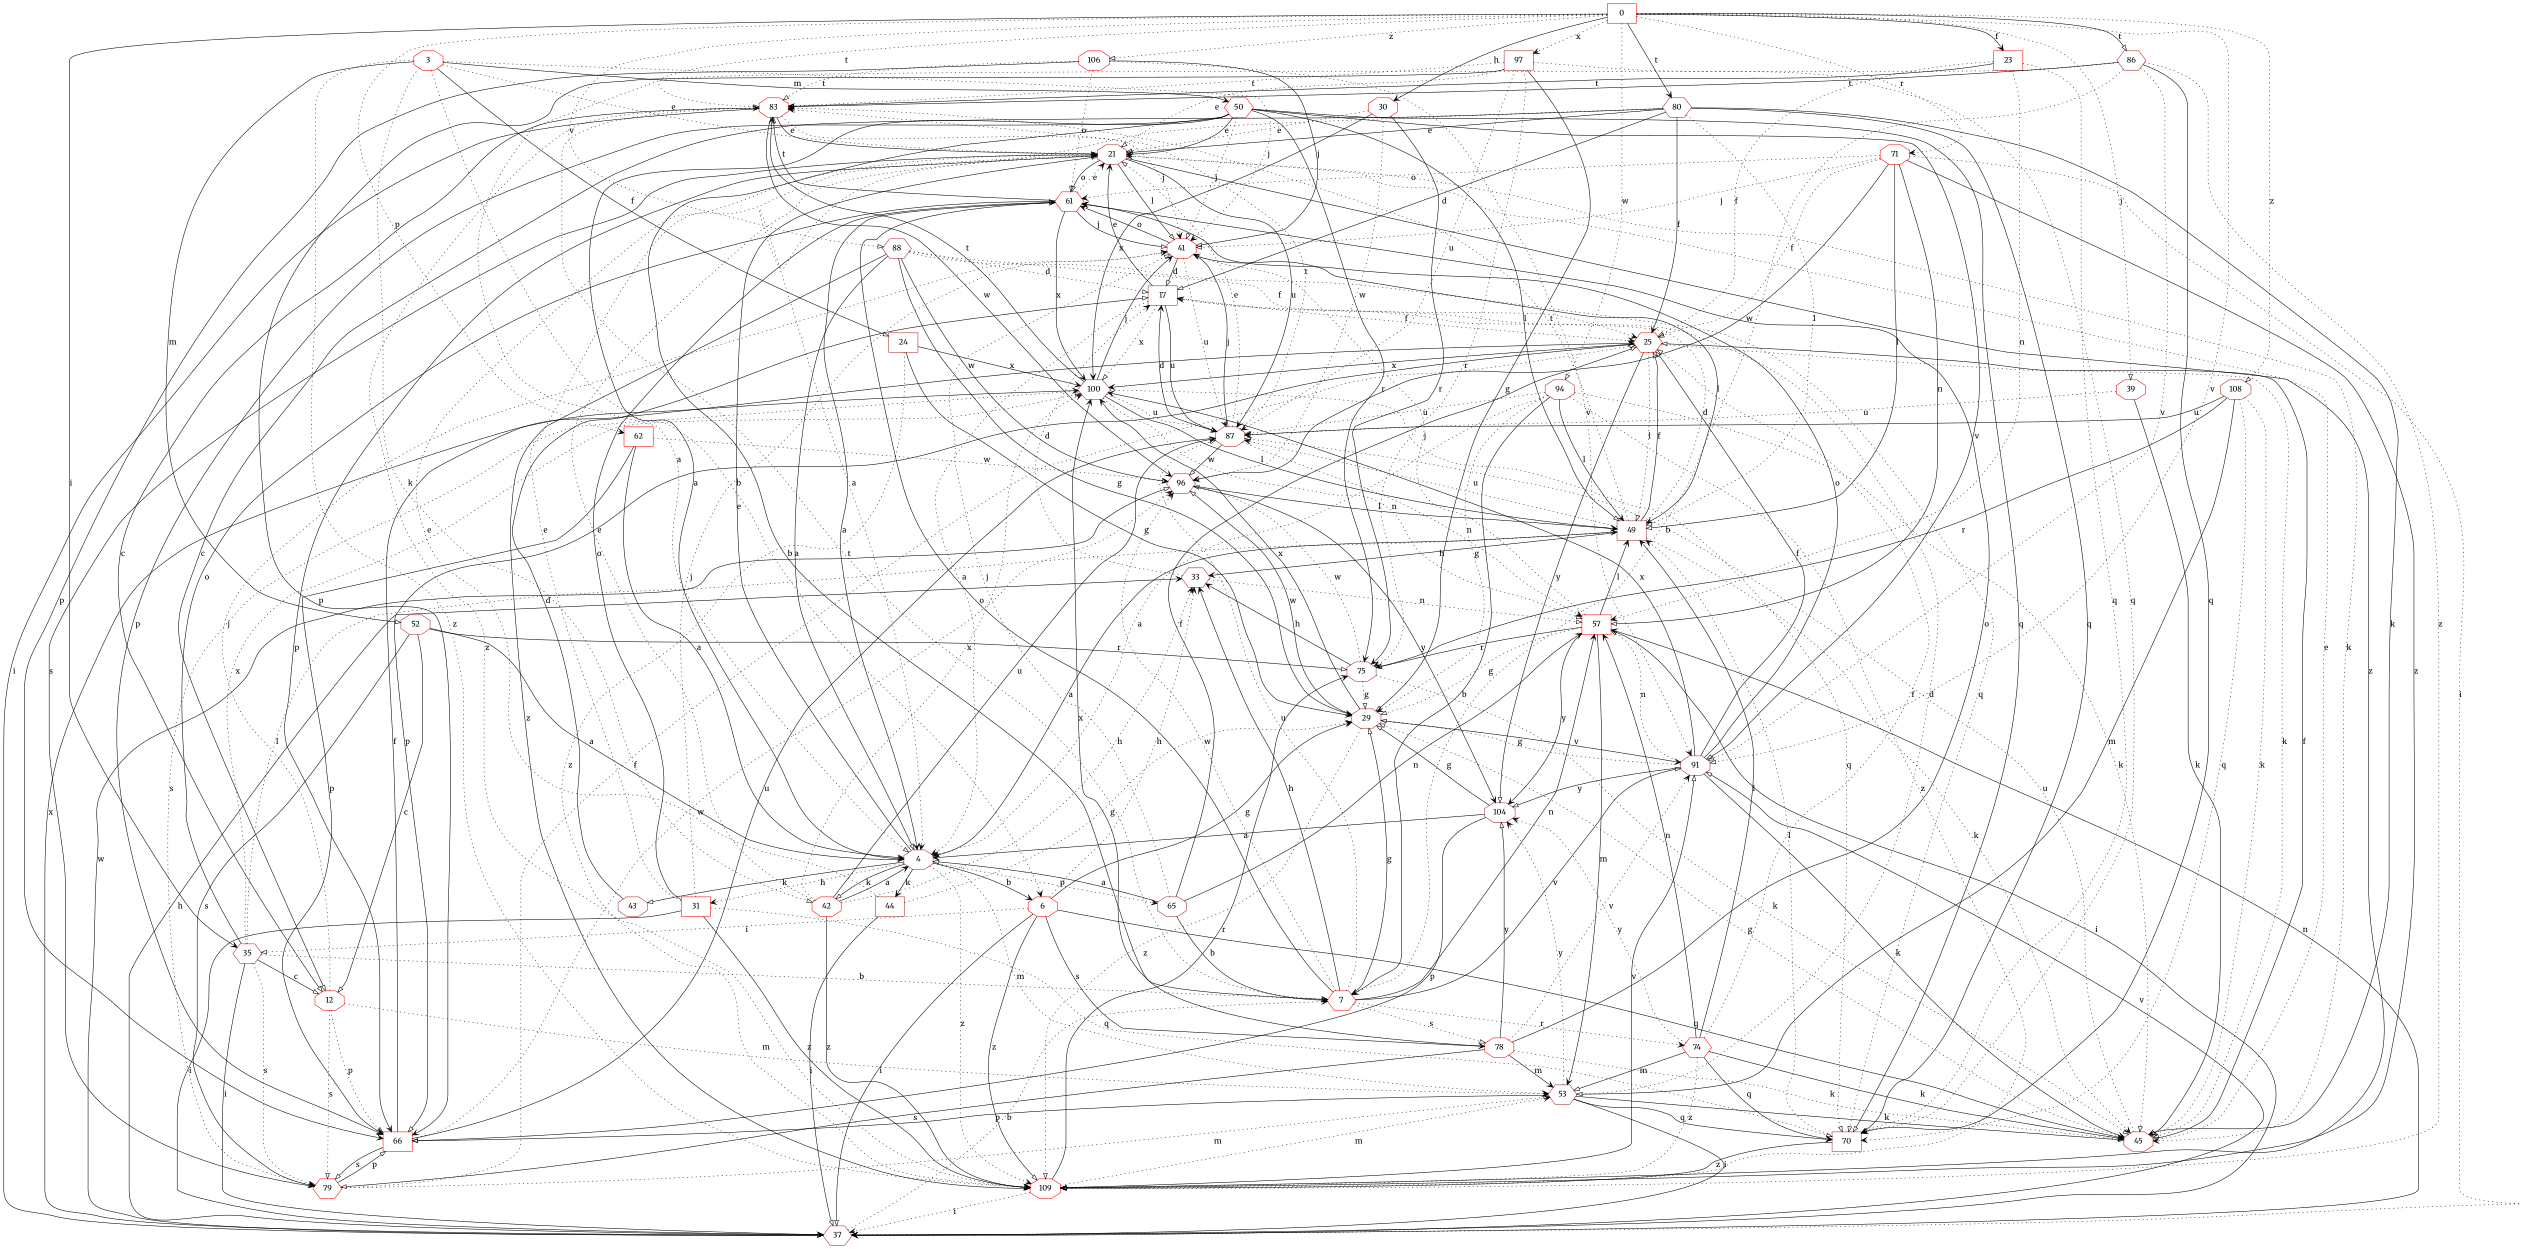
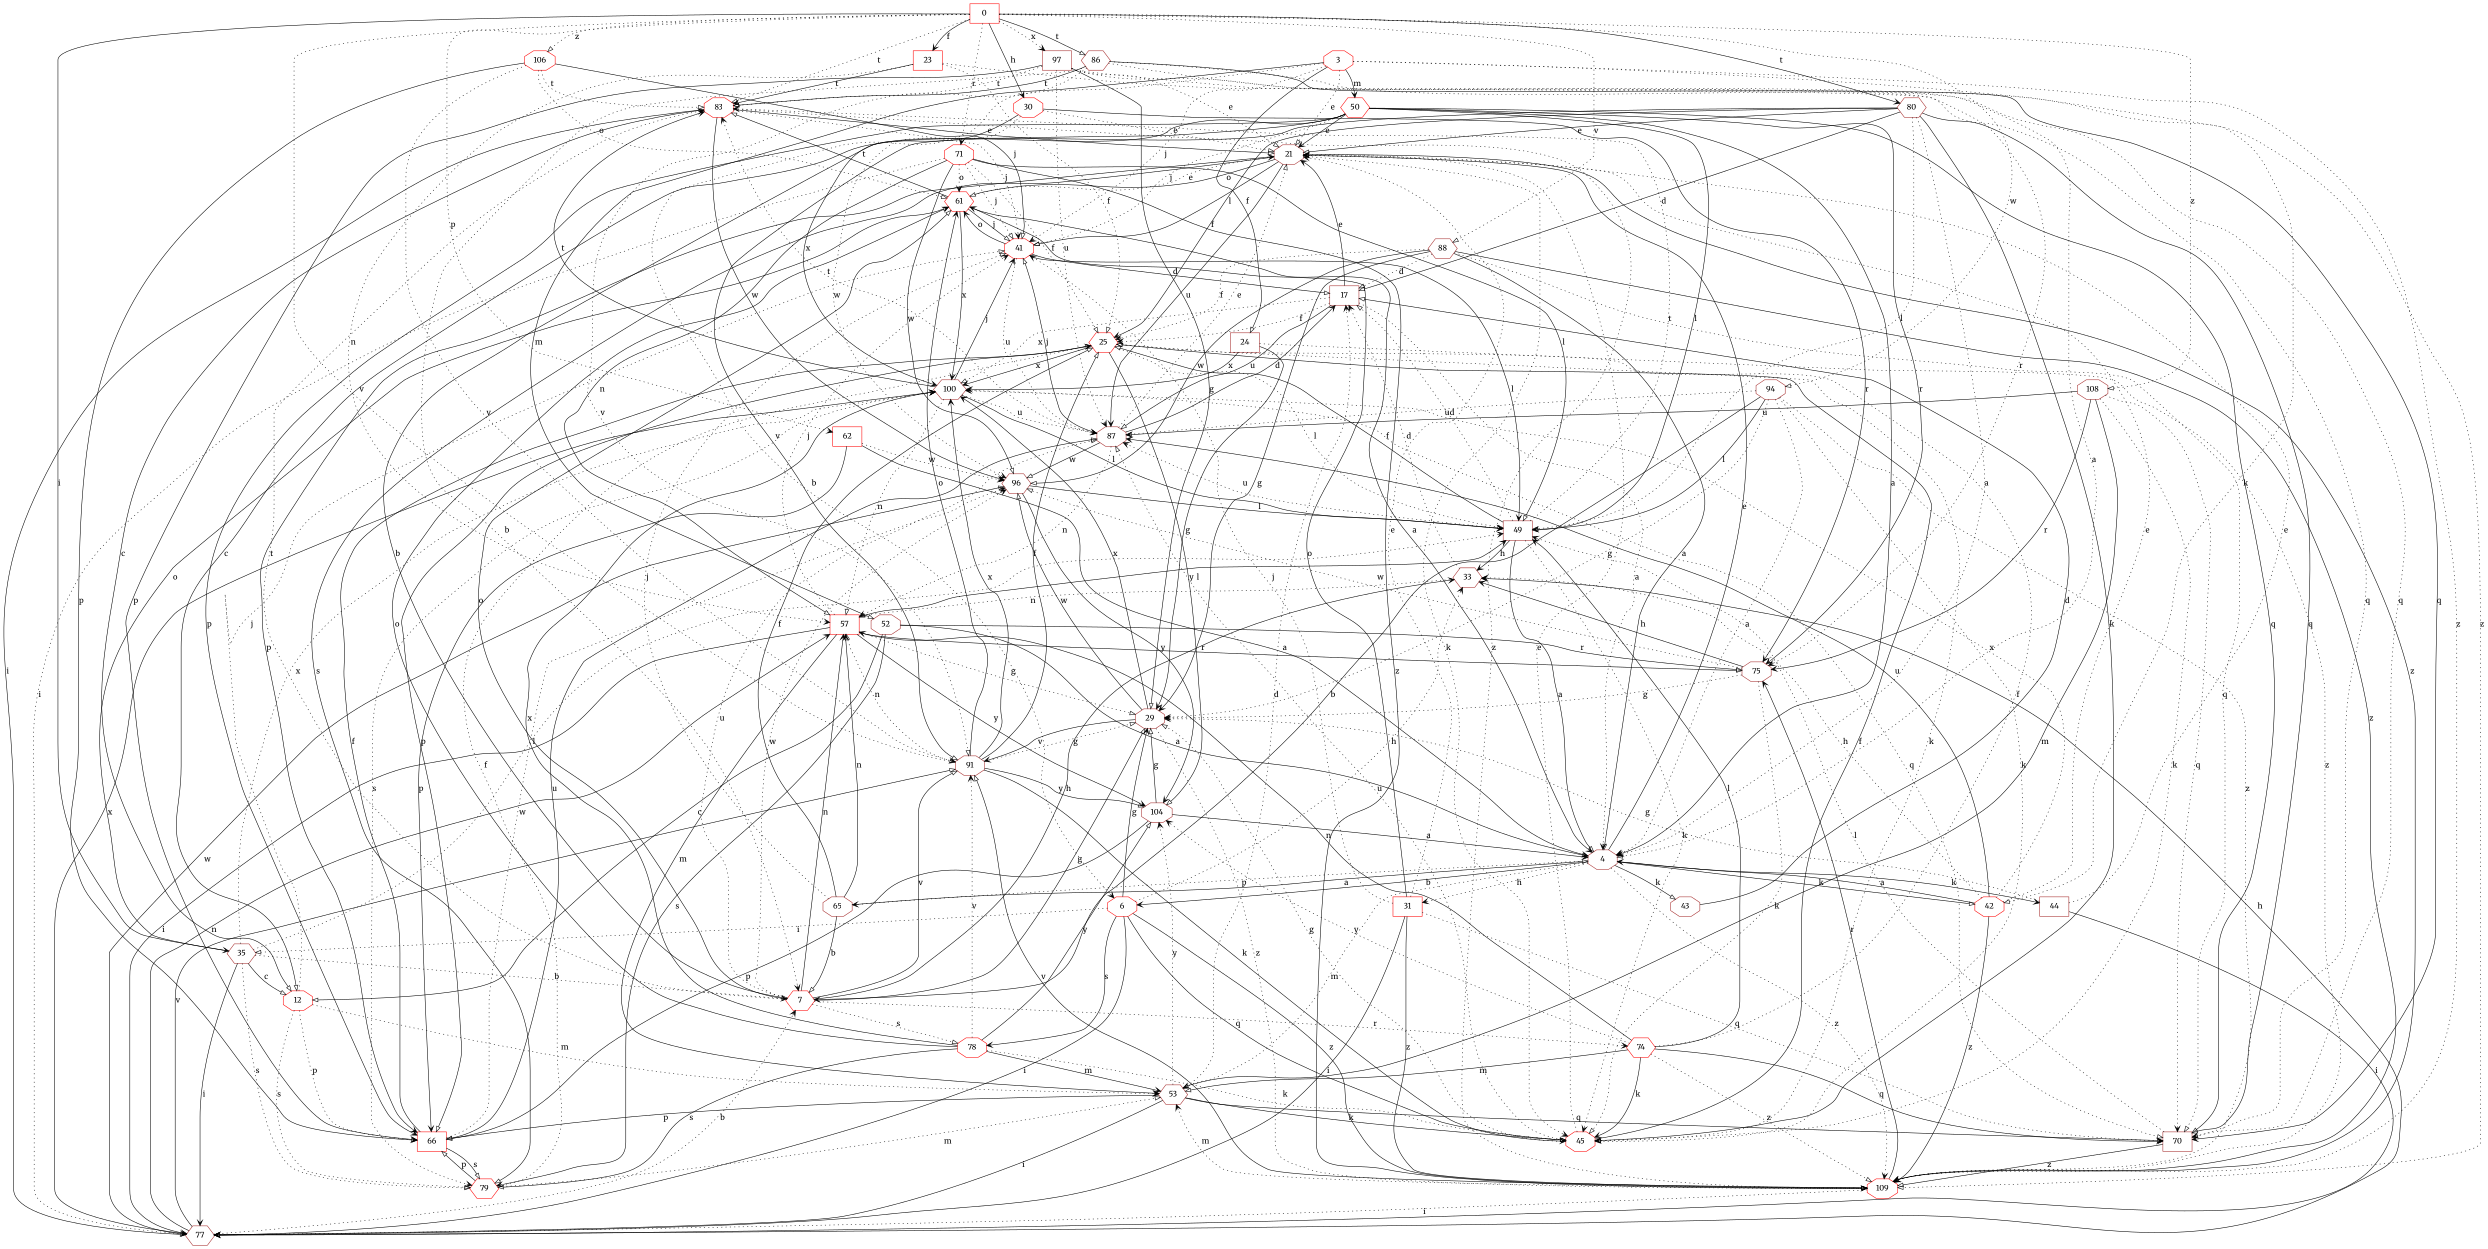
(2131, 390) -> none
(837, 1236) -> (200, 1236)
